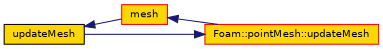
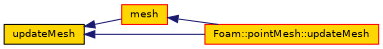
(139, 34) -> (150, 34)
